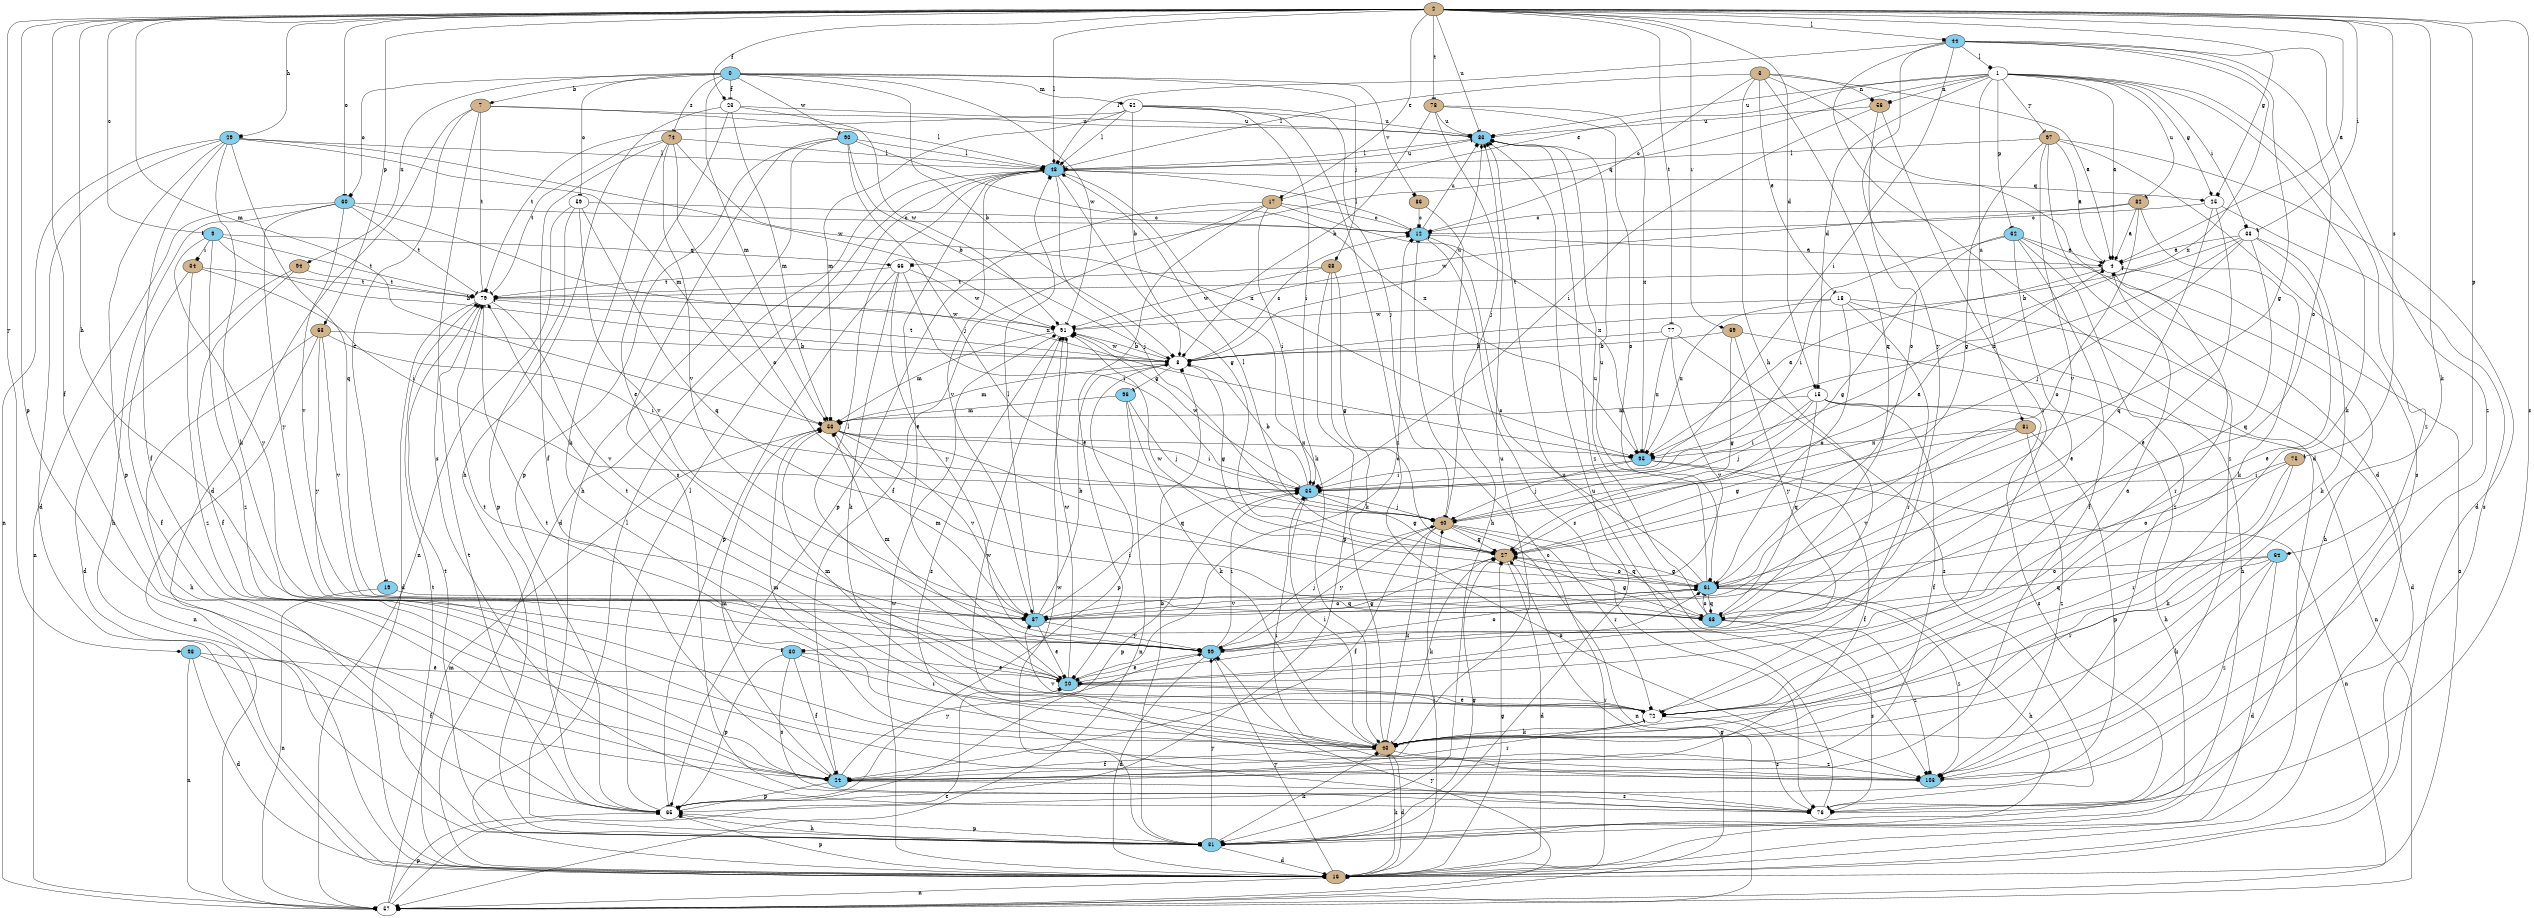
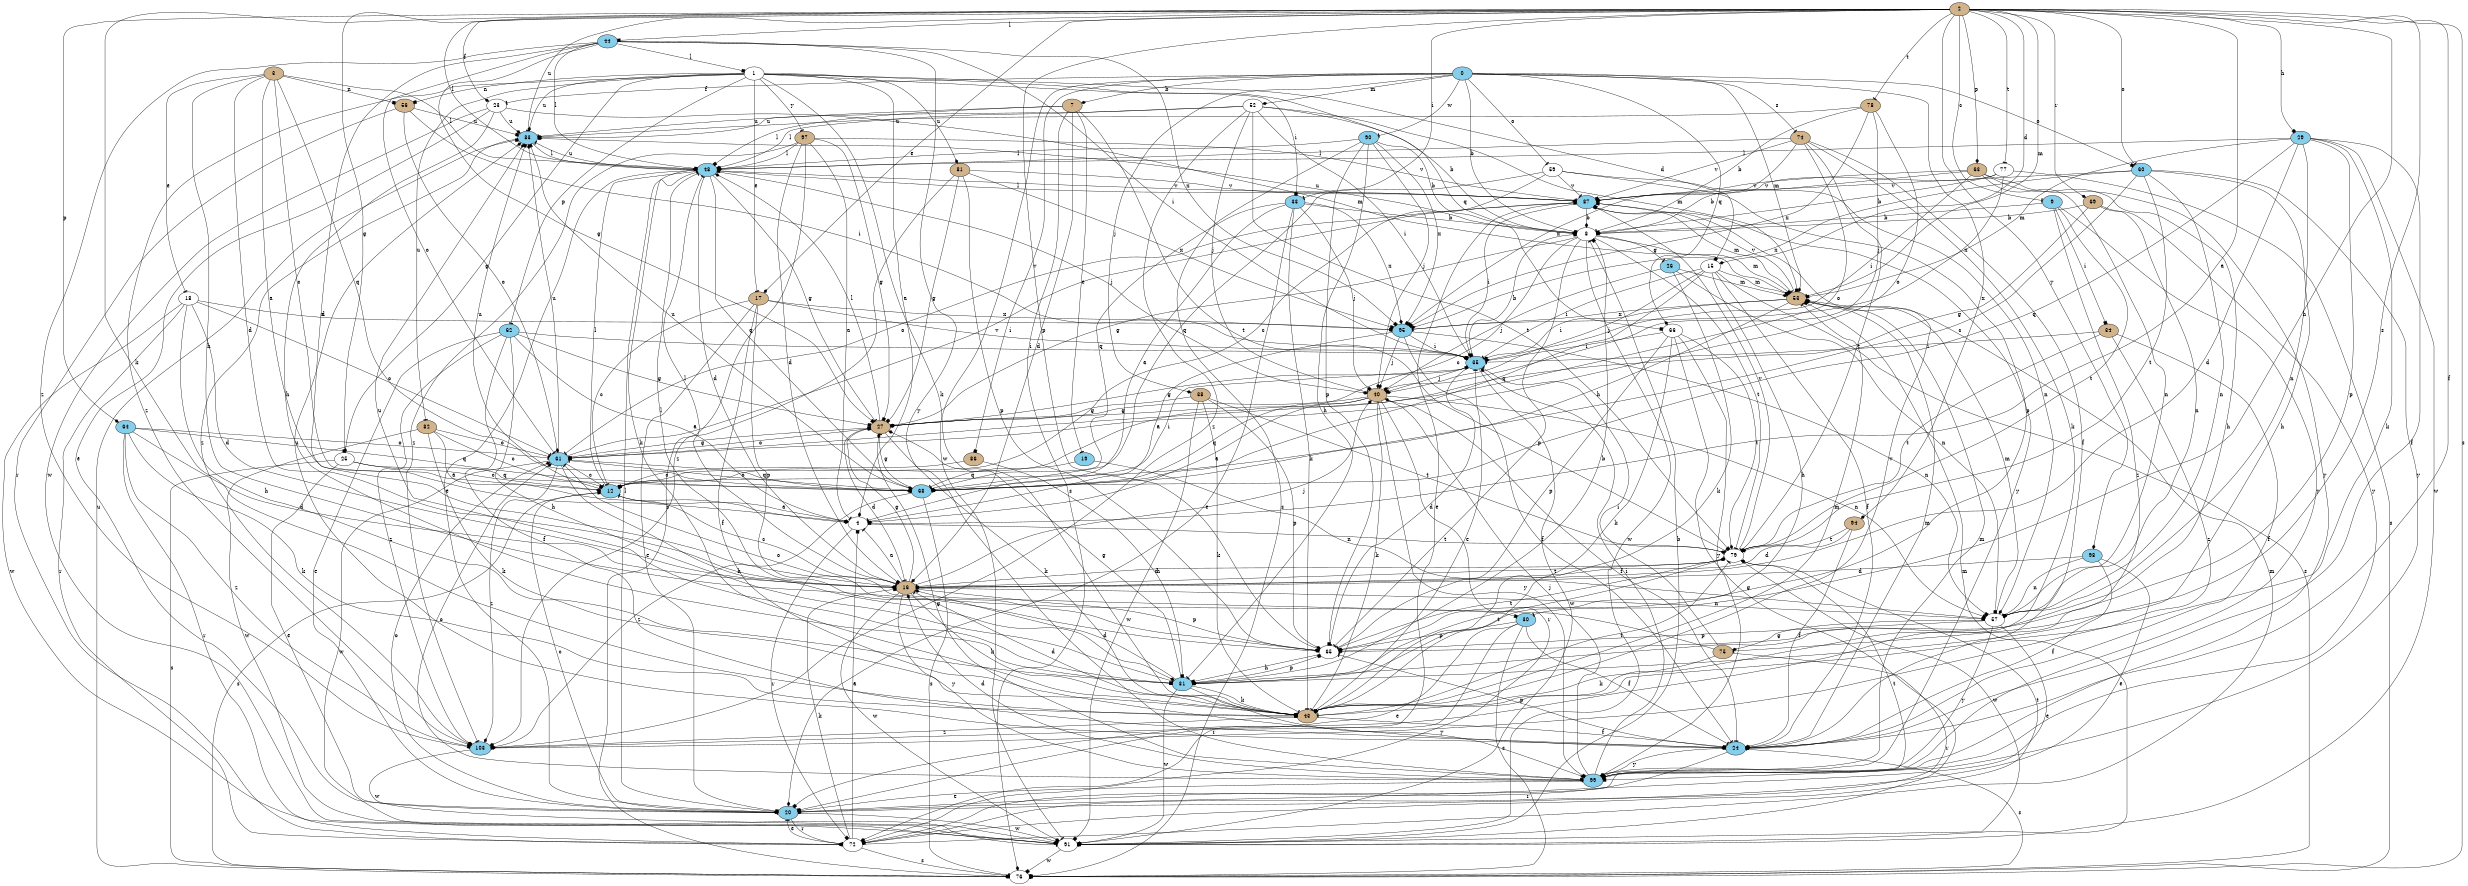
(1632, 179) -> (765, 354)
(2249, 234) -> (1295, 202)
(1315, 239) -> (1730, 170)
(555, 246) -> (1694, 138)
(977, 299) -> (1749, 588)
(1126, 395) -> (1670, 266)
(1183, 524) -> (1599, 395)
(1336, 540) -> (396, 819)
(932, 572) -> (1049, 861)
(1325, 620) -> (1468, 540)
(1123, 652) -> (1431, 507)
(1521, 730) -> (812, 693)
(1552, 764) -> (1178, 396)
(1393, 892) -> (1865, 623)
